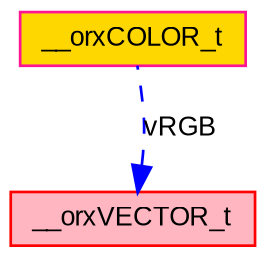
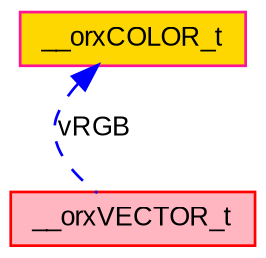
(144, 116) -> (57, 143)
